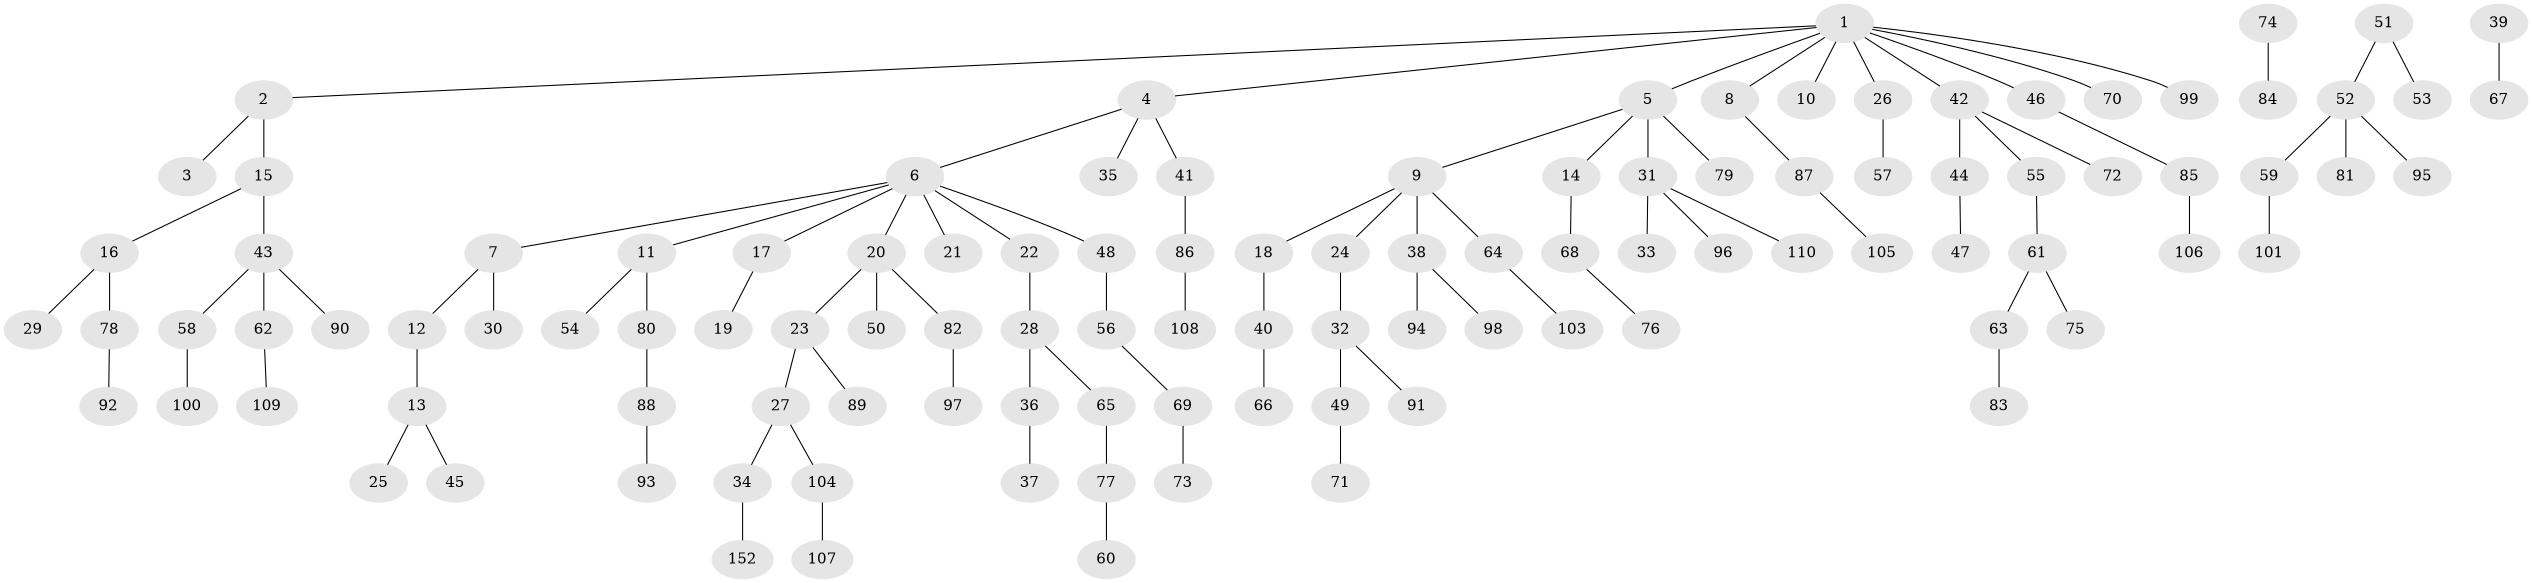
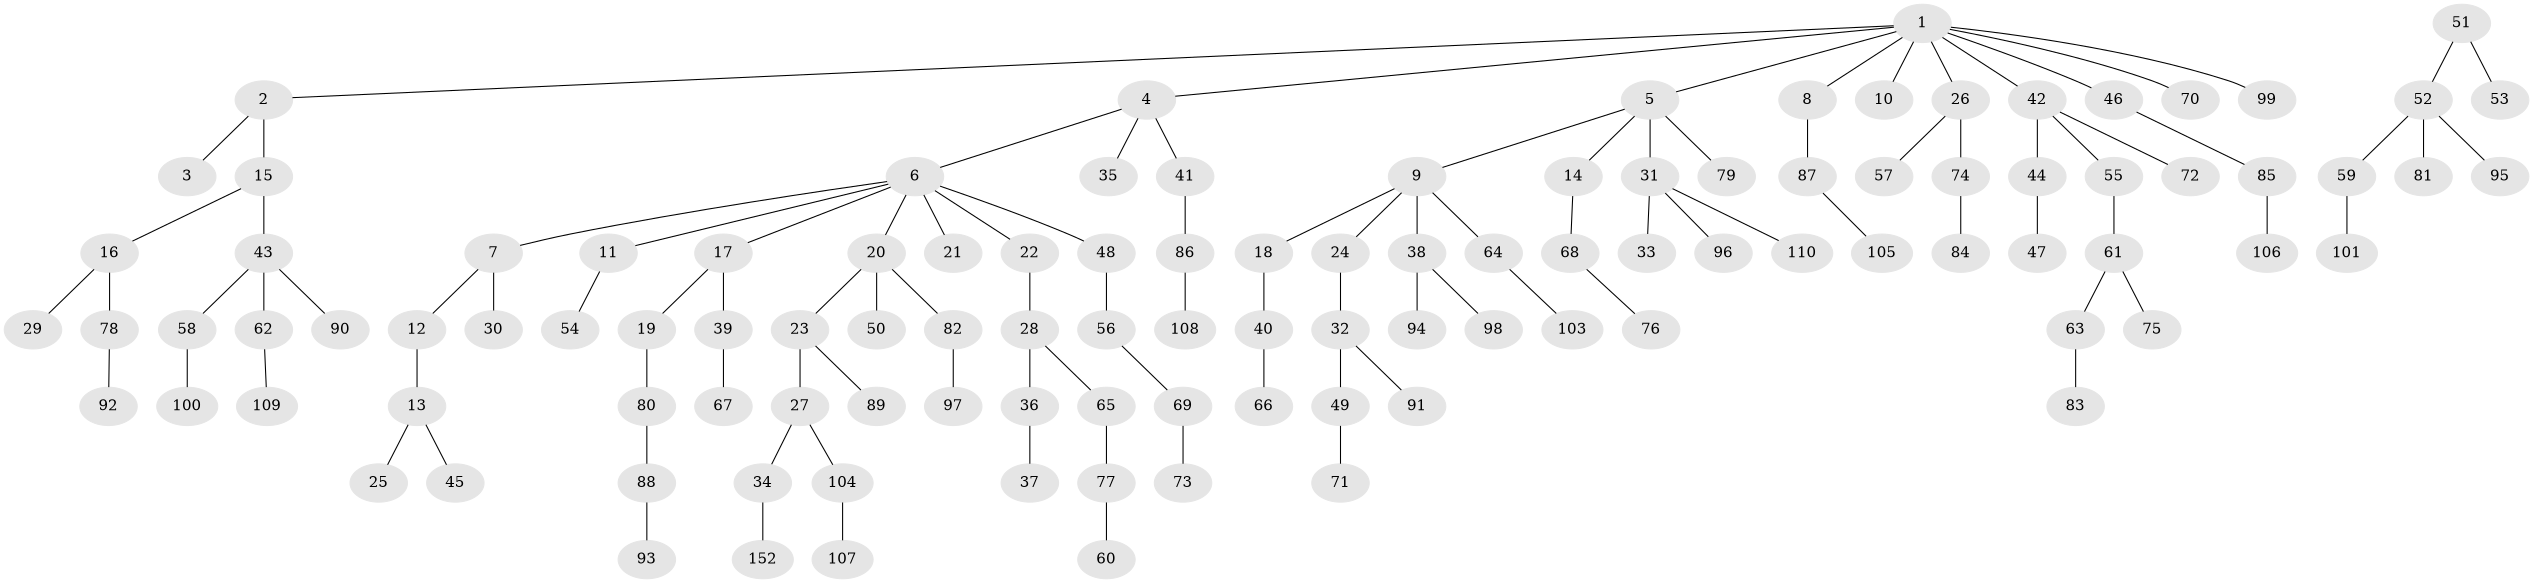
none -> (1961, 138)
(647, 292) -> (647, 368)
none -> (723, 292)
